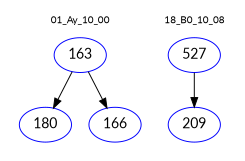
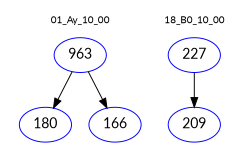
(195, 21) -> (195, 21)
(80, 55) -> (80, 55)
(194, 55) -> (194, 55)
